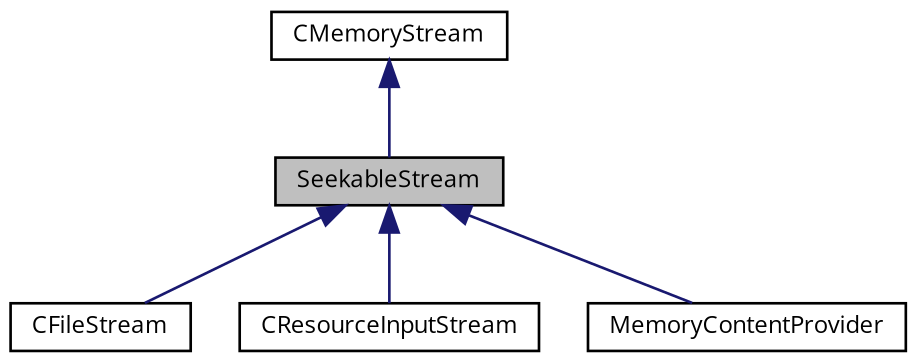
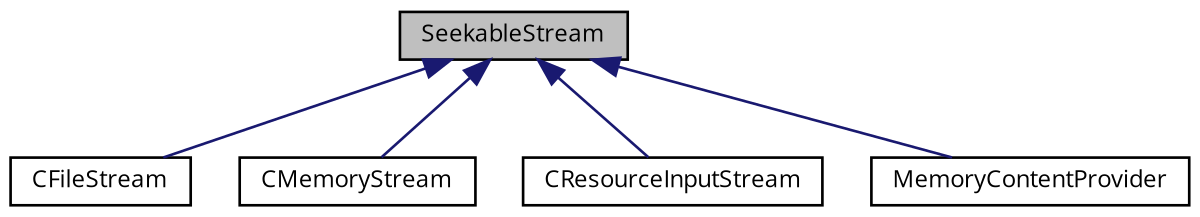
(389, 122) -> (426, 118)
